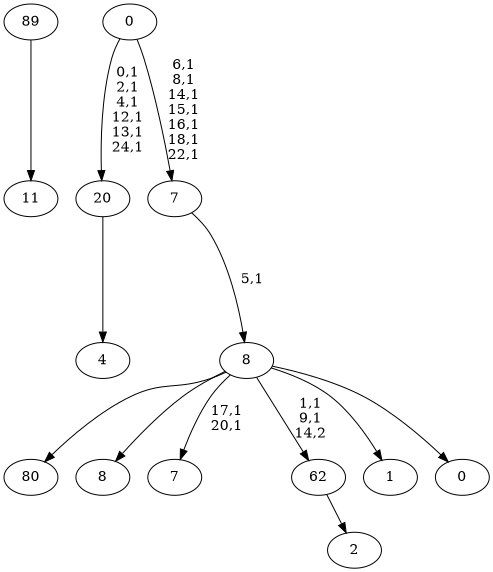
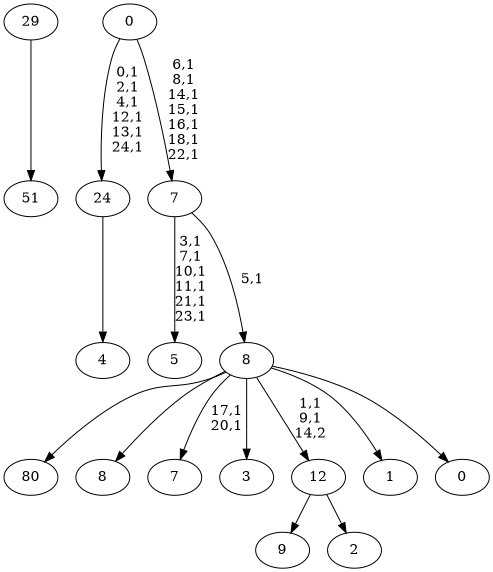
(31, 22) -> (31, 22)
(31, 199) -> (31, 199)
(103, 199) -> (103, 199)
none -> (175, 360)
none -> (247, 477)
(319, 477) -> (319, 477)
none -> (283, 550)
